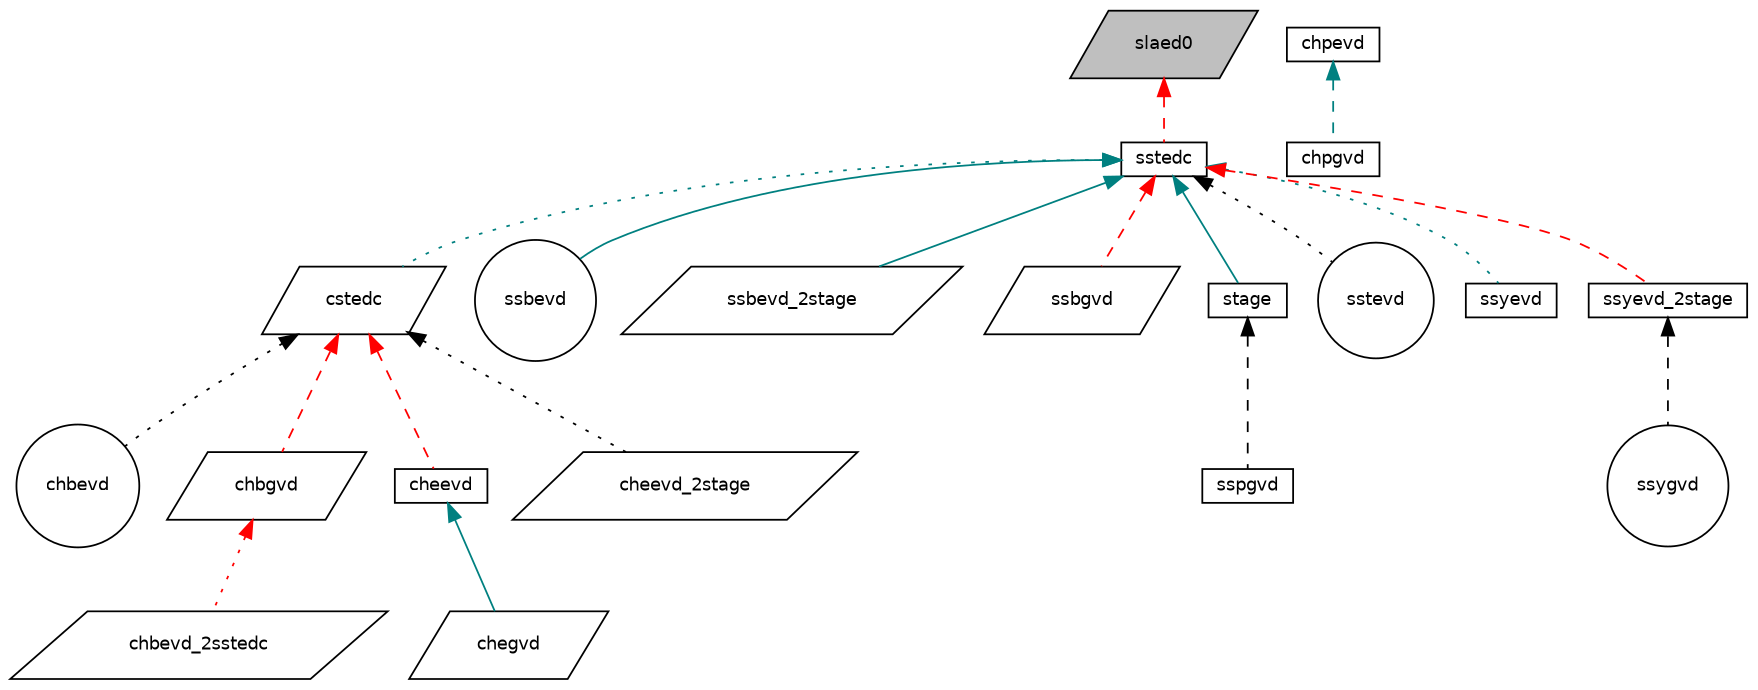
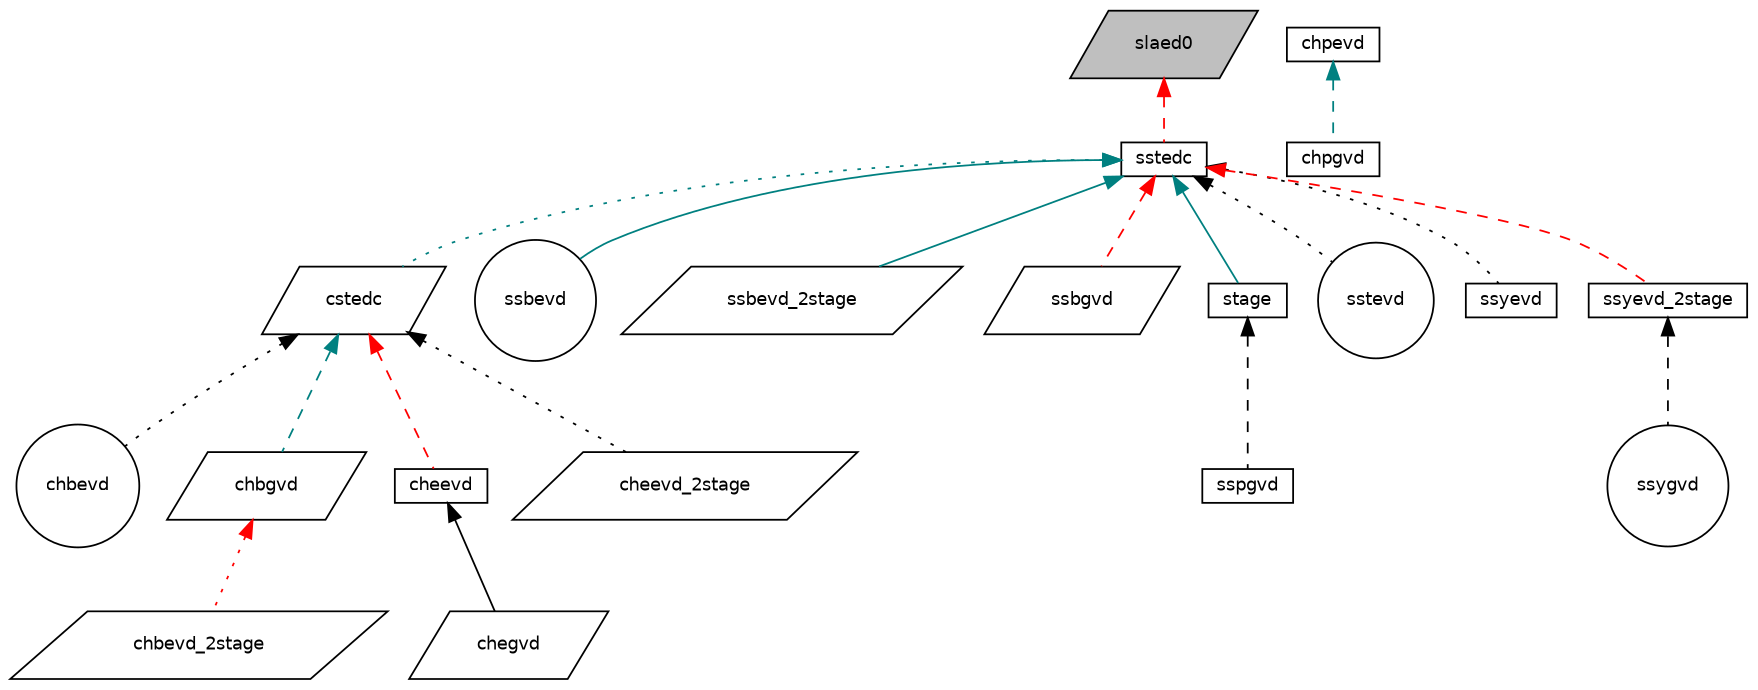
(1371, 206) -> (1371, 206)
(306, 402) -> (306, 402)
(475, 565) -> (475, 565)
(199, 645) -> (199, 645)
